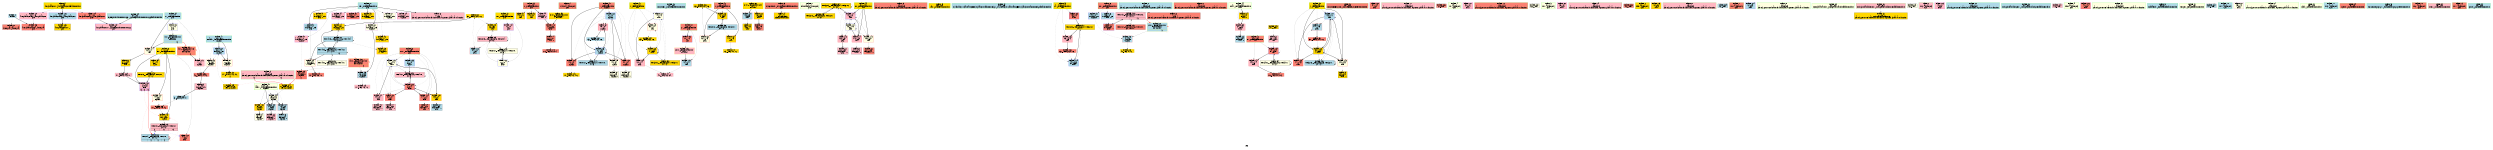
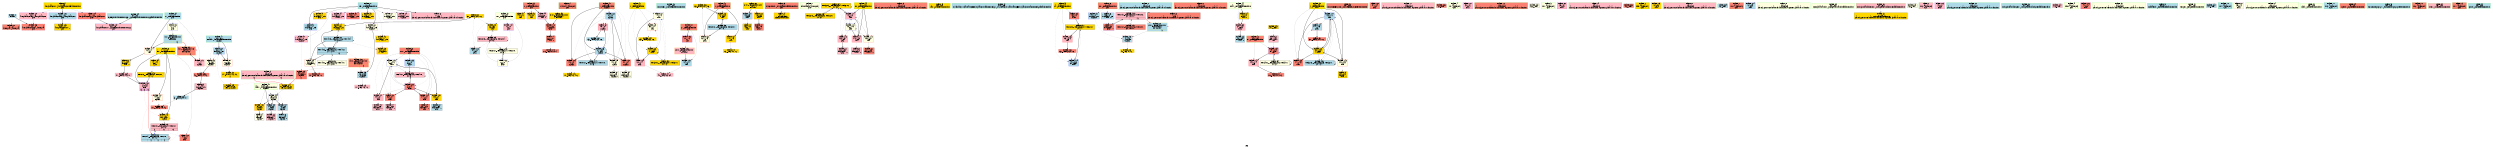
(505, 16) -> (505, 16)
